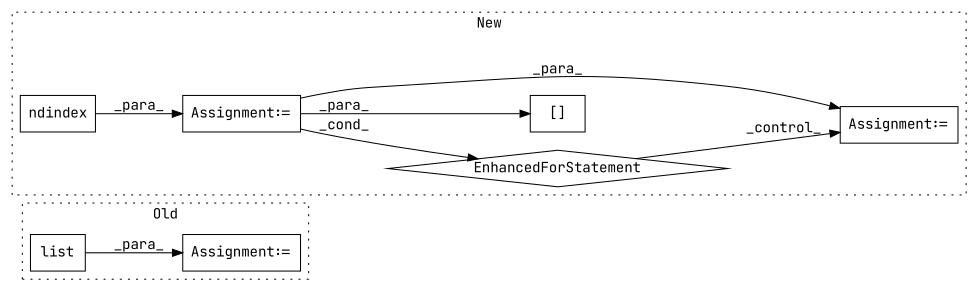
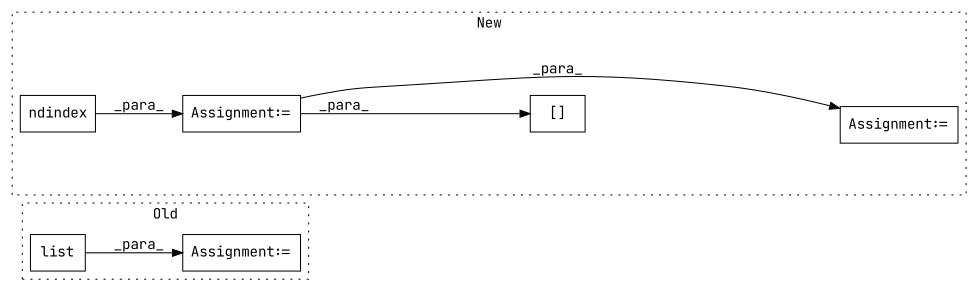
(558, 169) -> none
